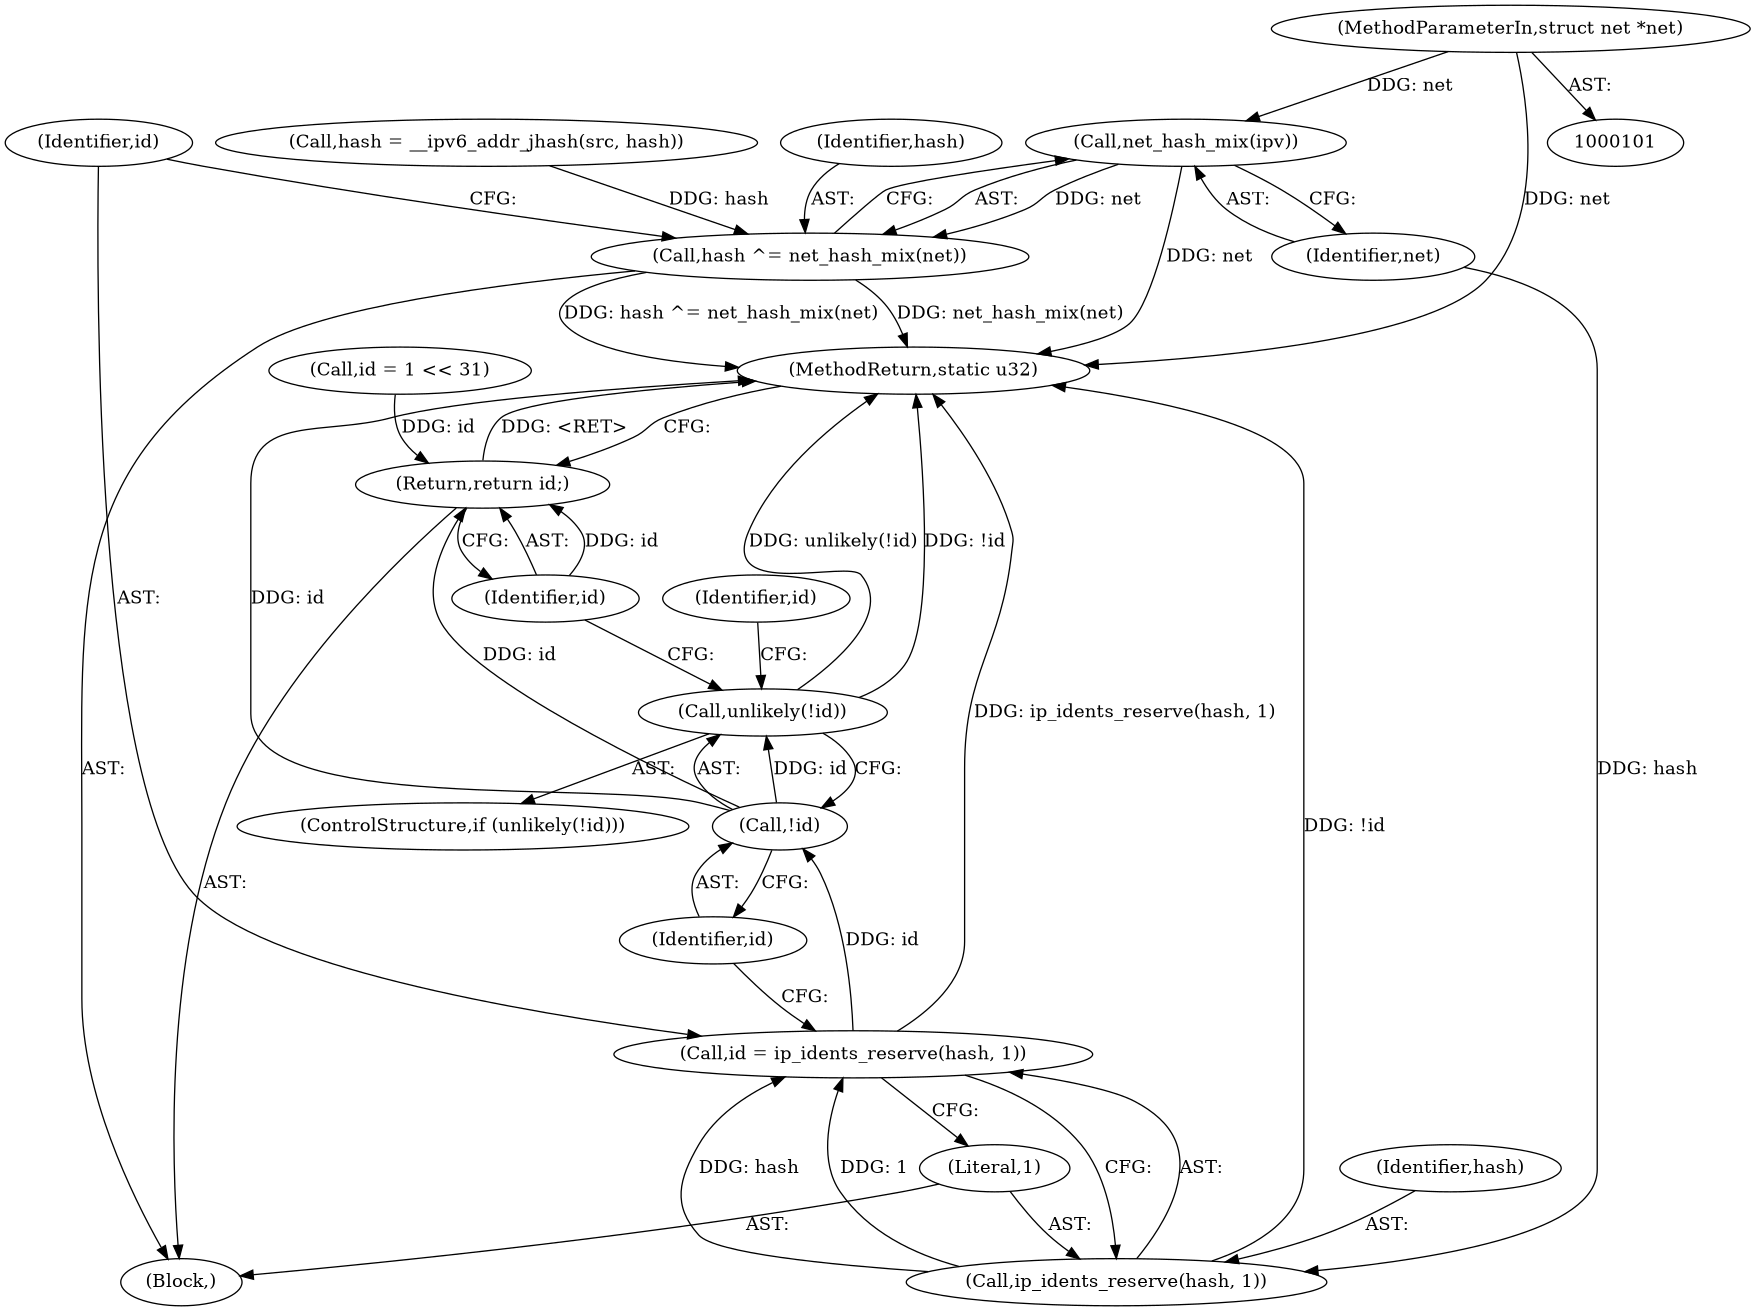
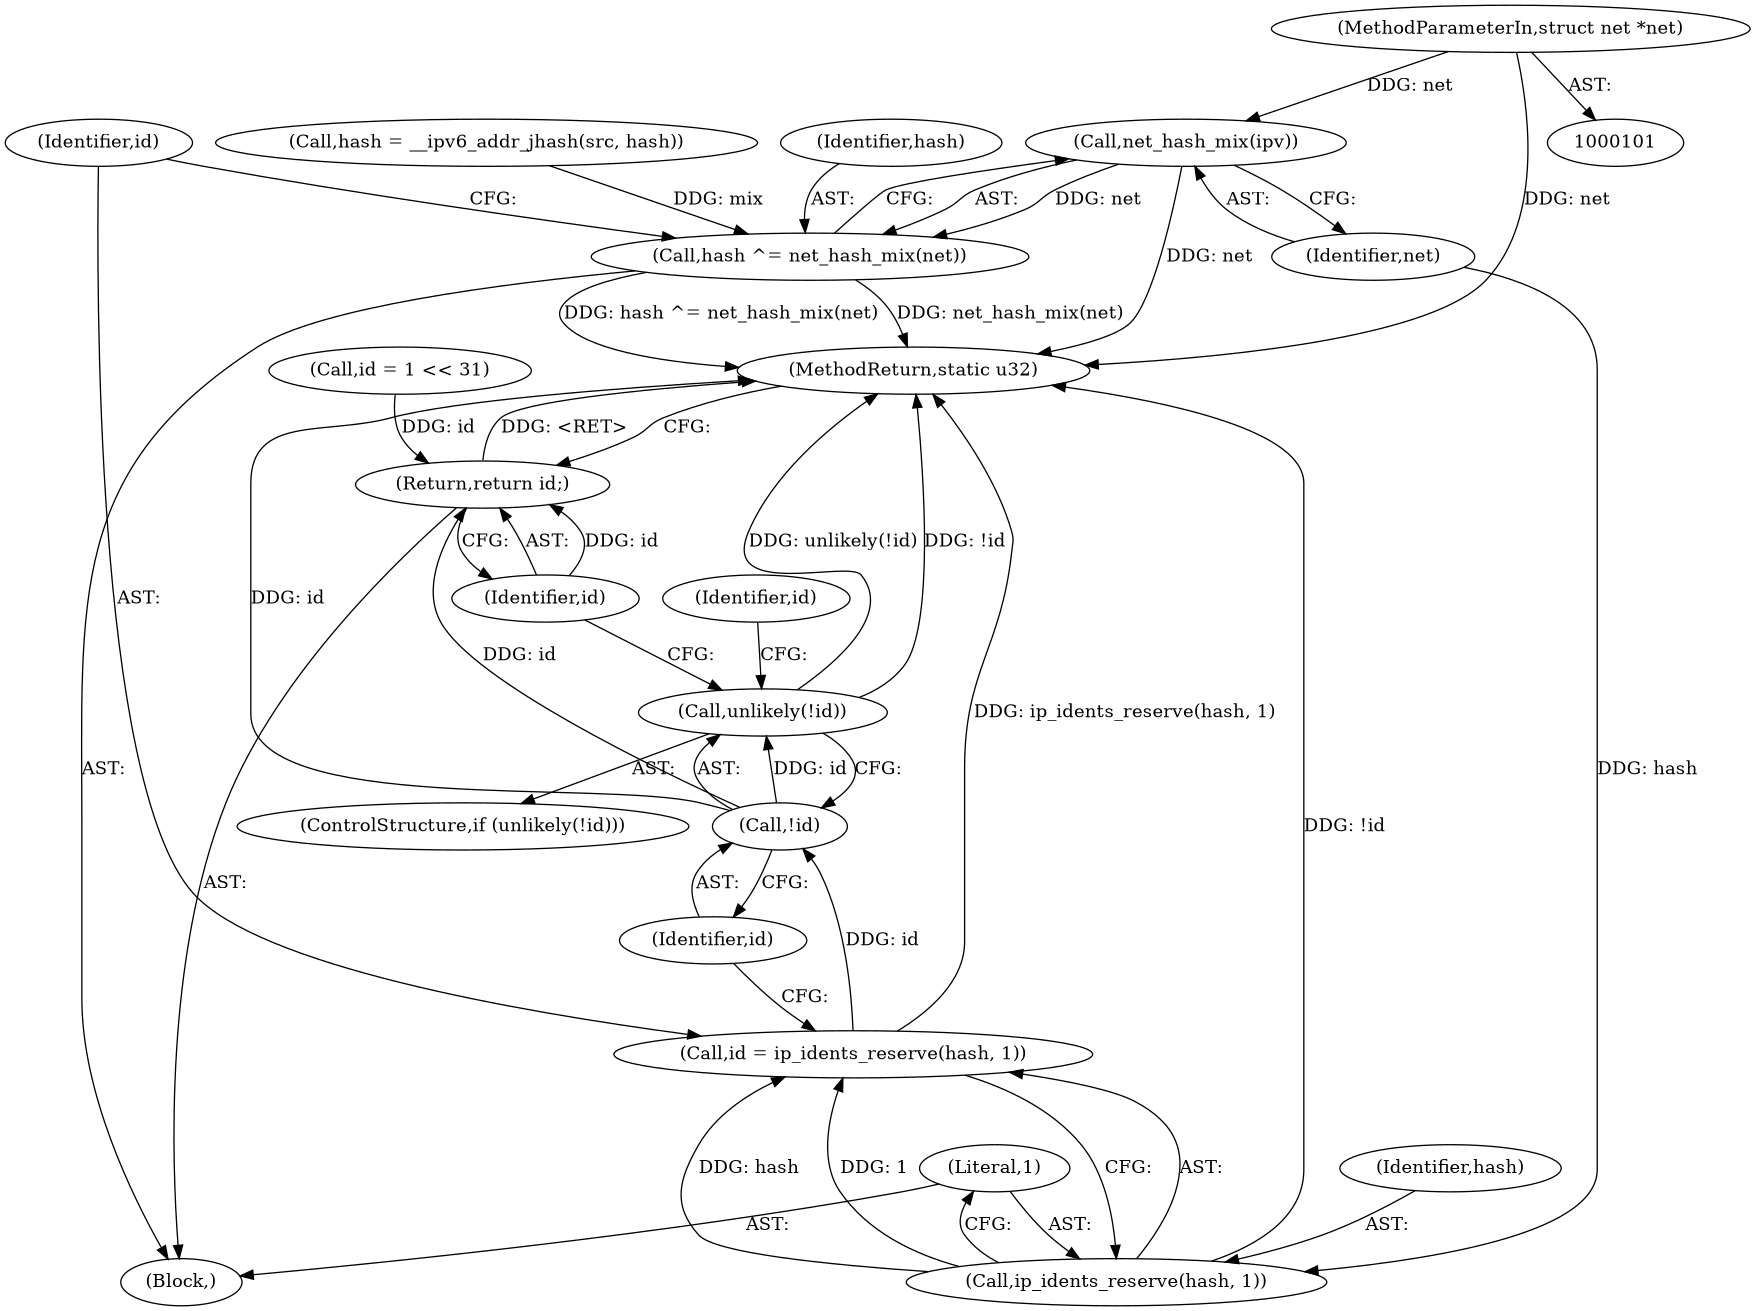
(719, 200) -> (719, 200)
(920, 1108) -> (968, 1239)
